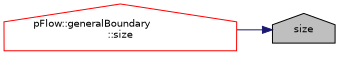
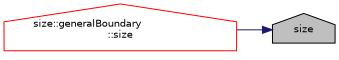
(120, 30) -> (120, 30)
